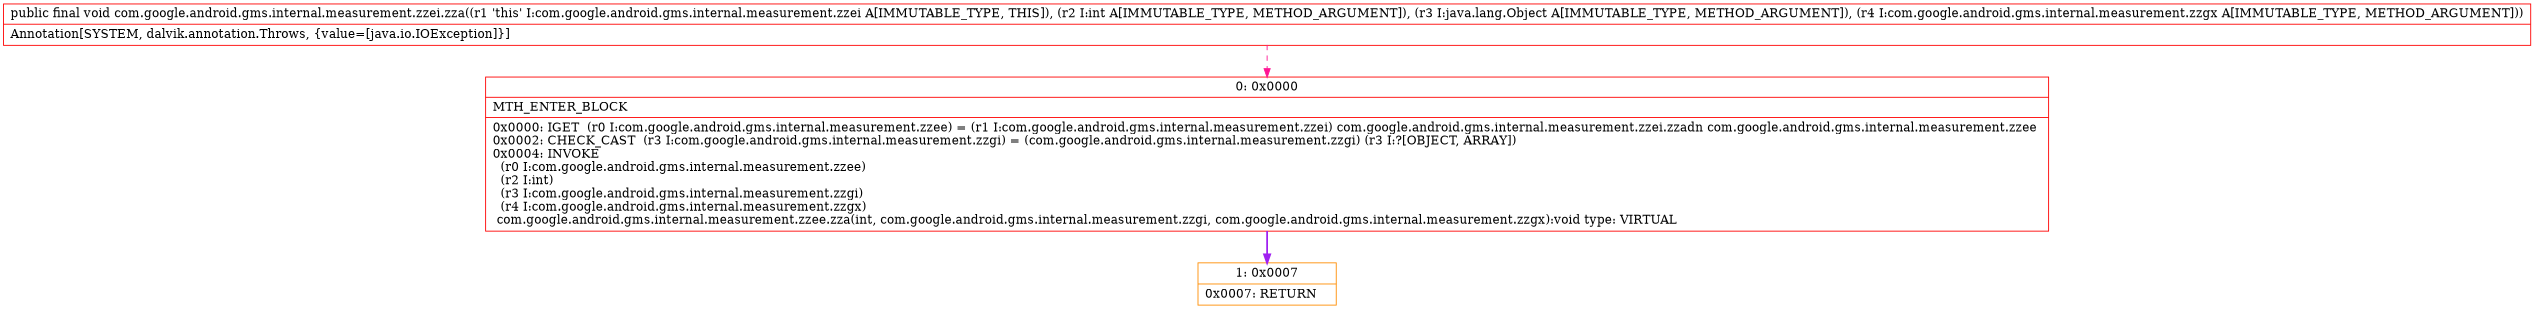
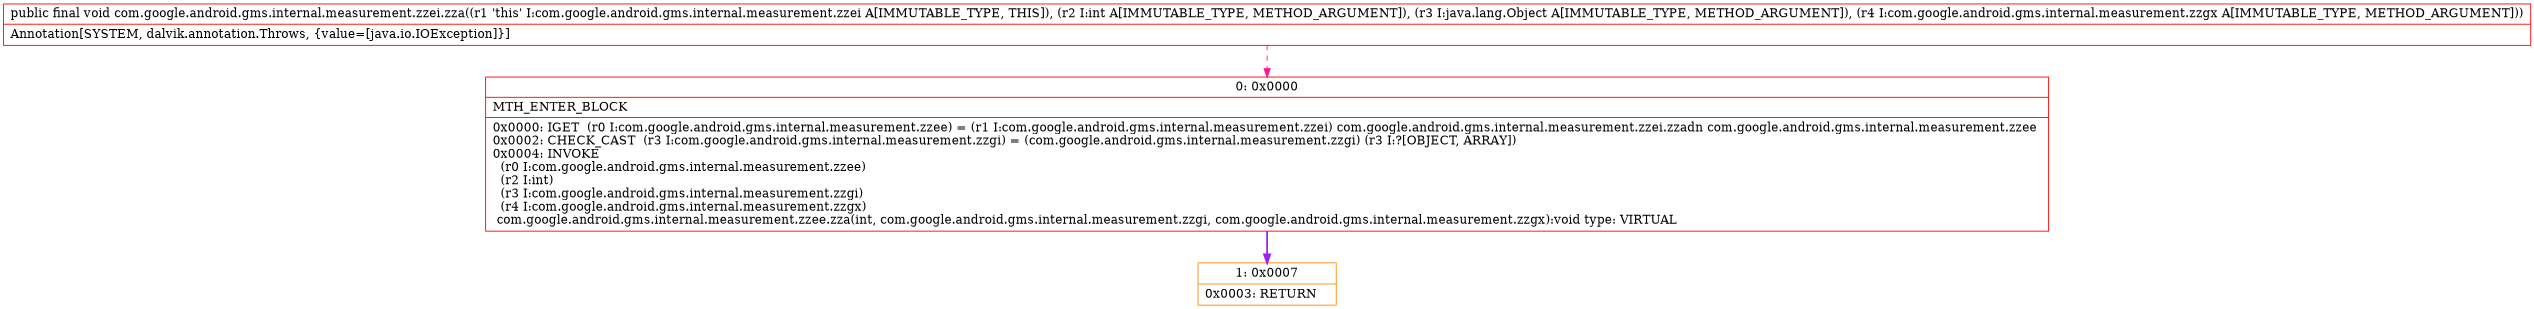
(1267, 294) -> (1267, 294)
